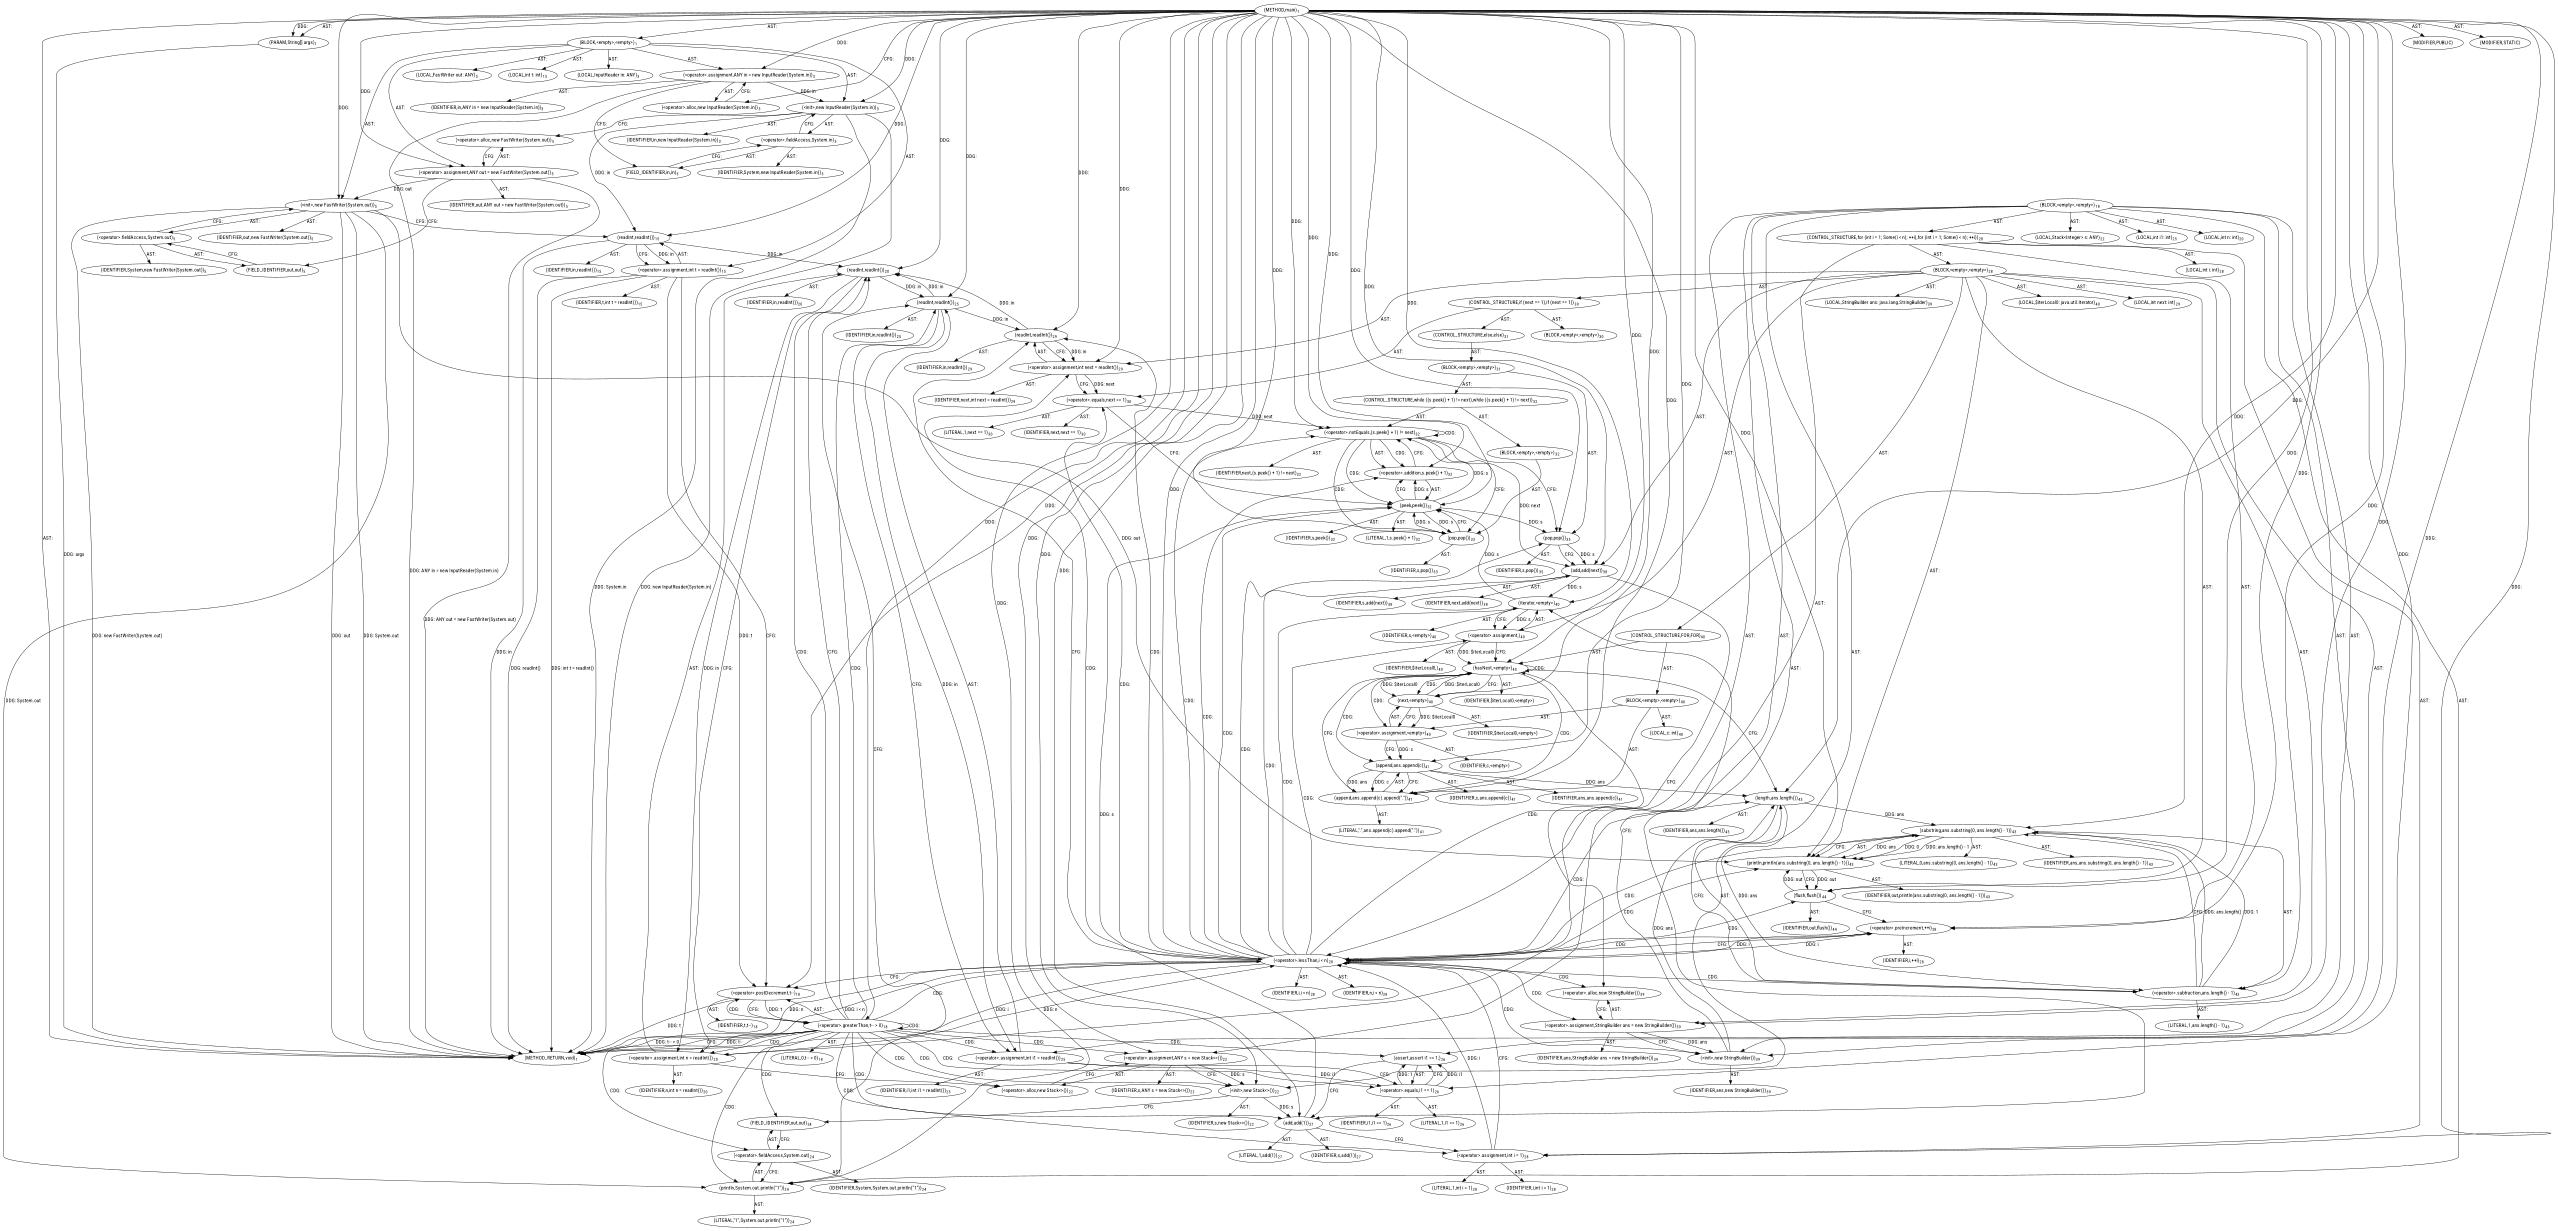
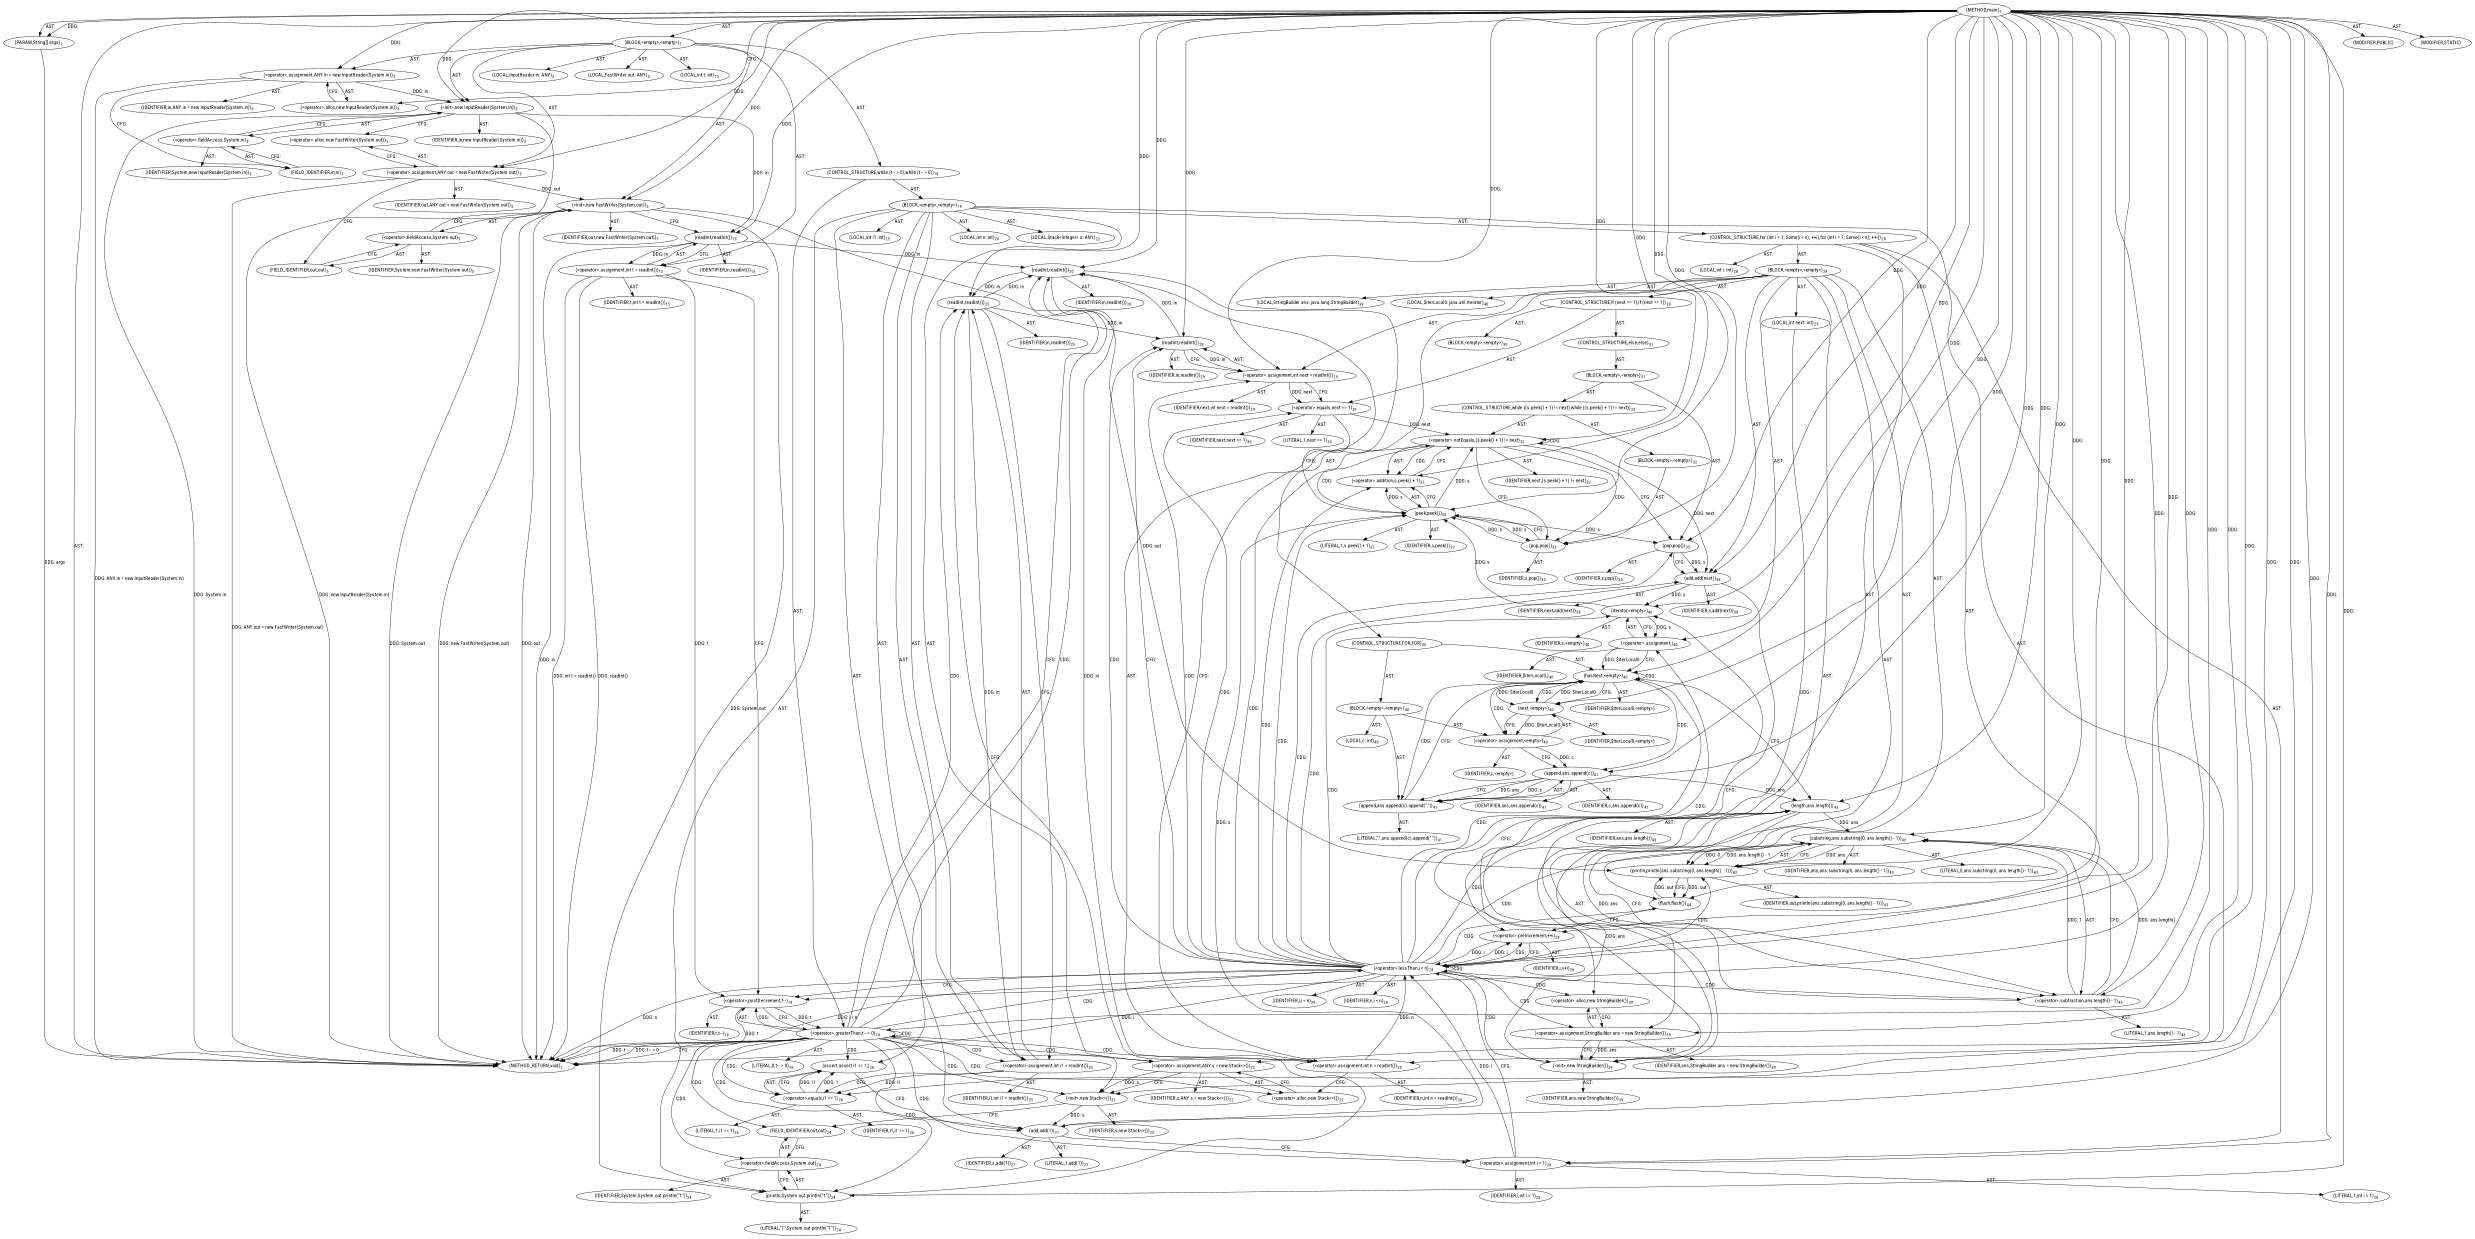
none -> (883, 173)
(2515, 218) -> (1731, 811)
(1810, 928) -> none
